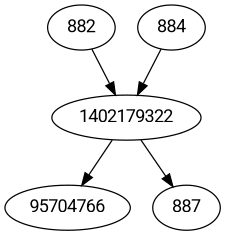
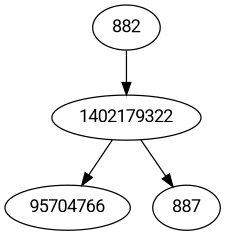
(172, 28) -> none
